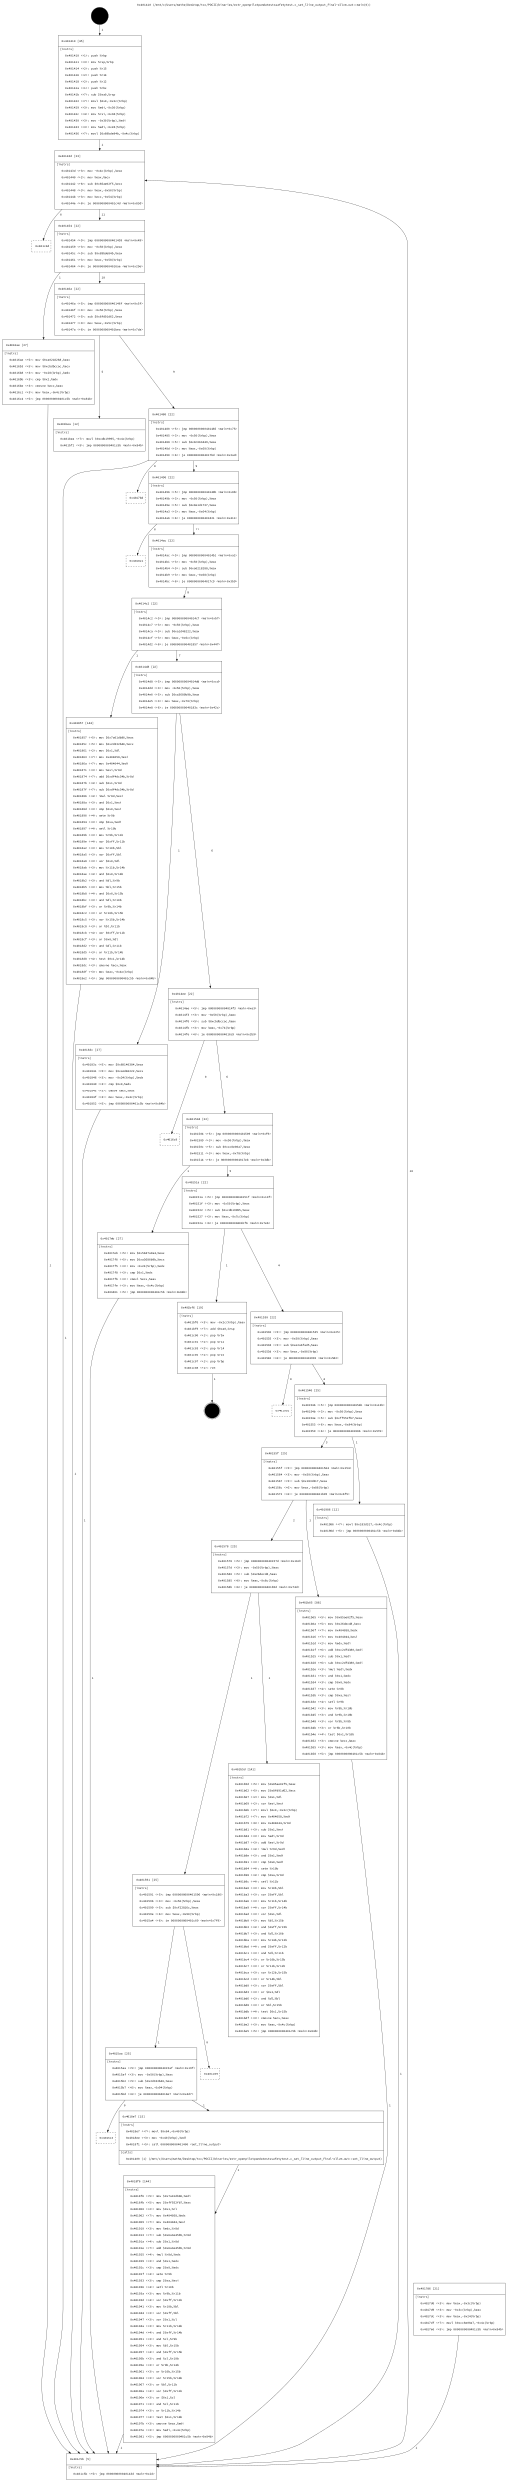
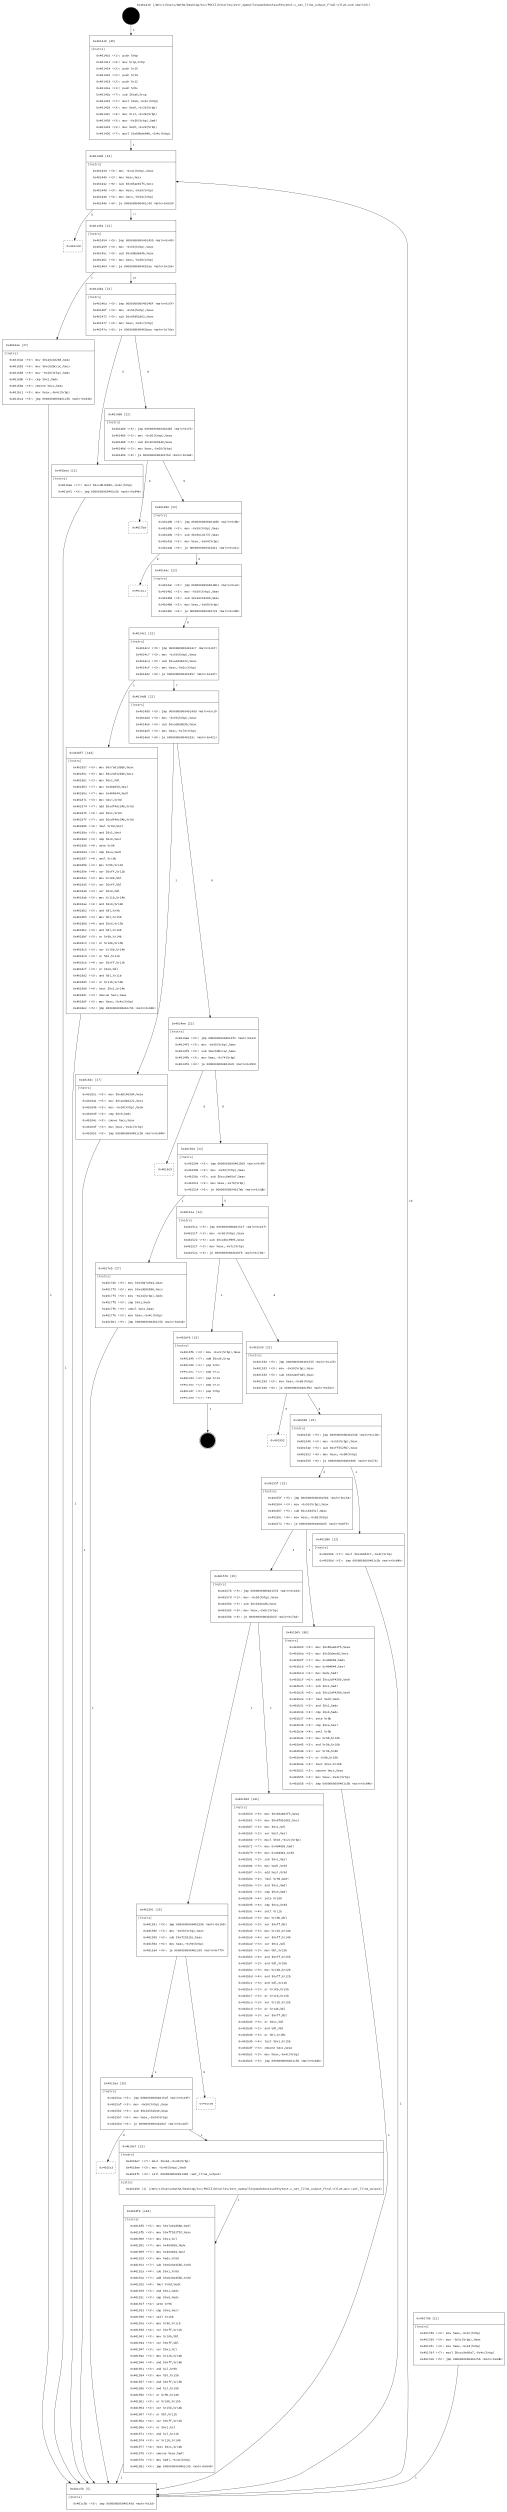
(197, 529) -> (198, 559)
(63, 1427) -> (63, 1491)
